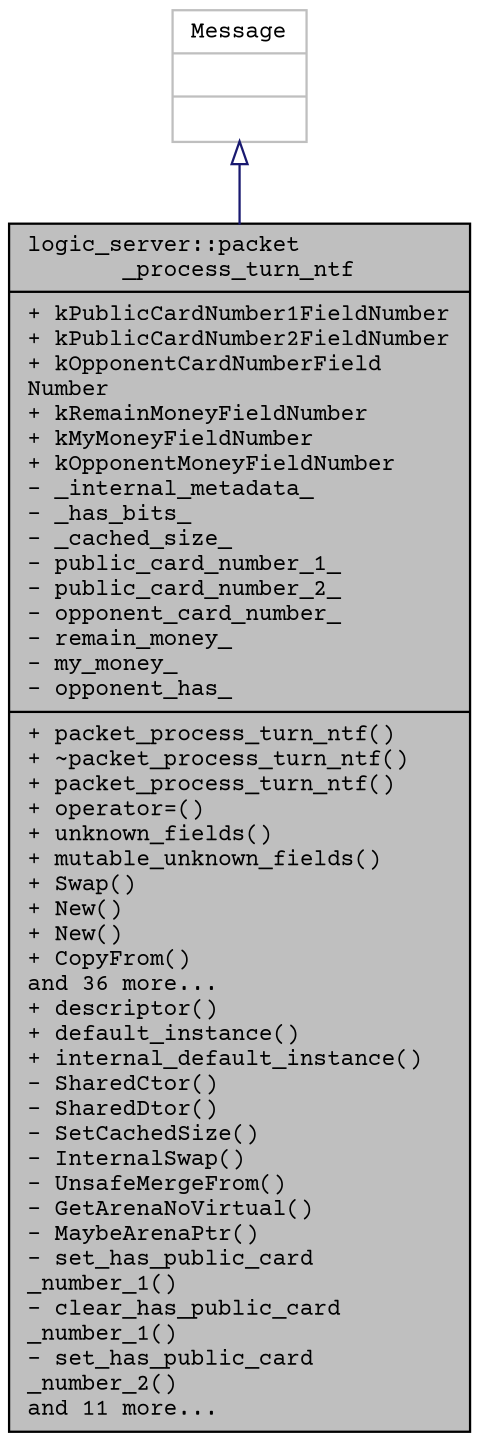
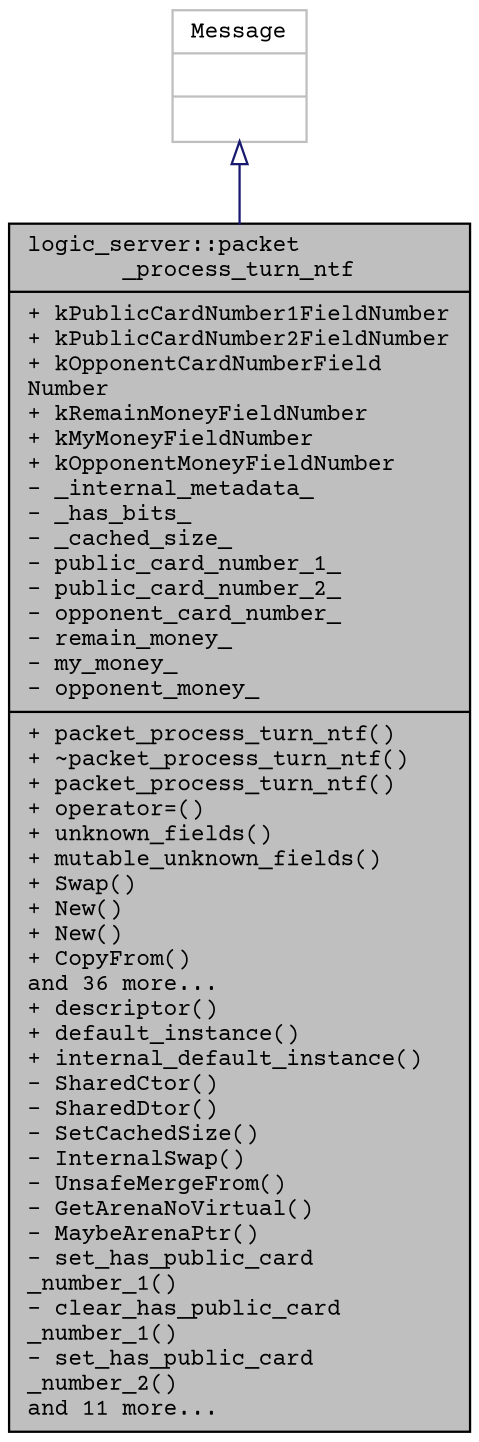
(131, 688) -> (144, 688)
